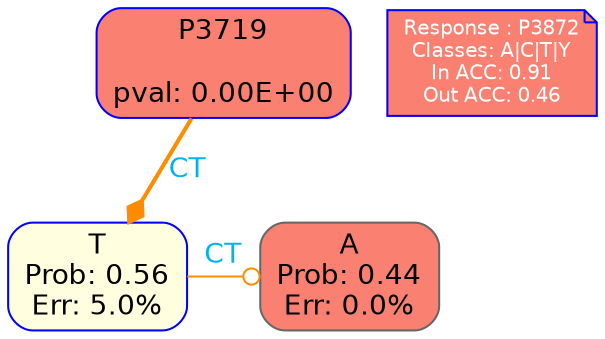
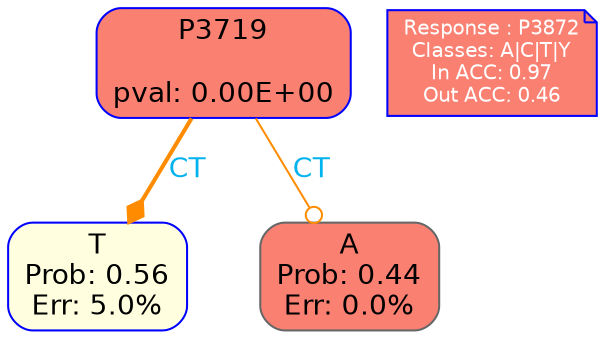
(492, 63) -> (492, 63)
(215, 277) -> (283, 163)
